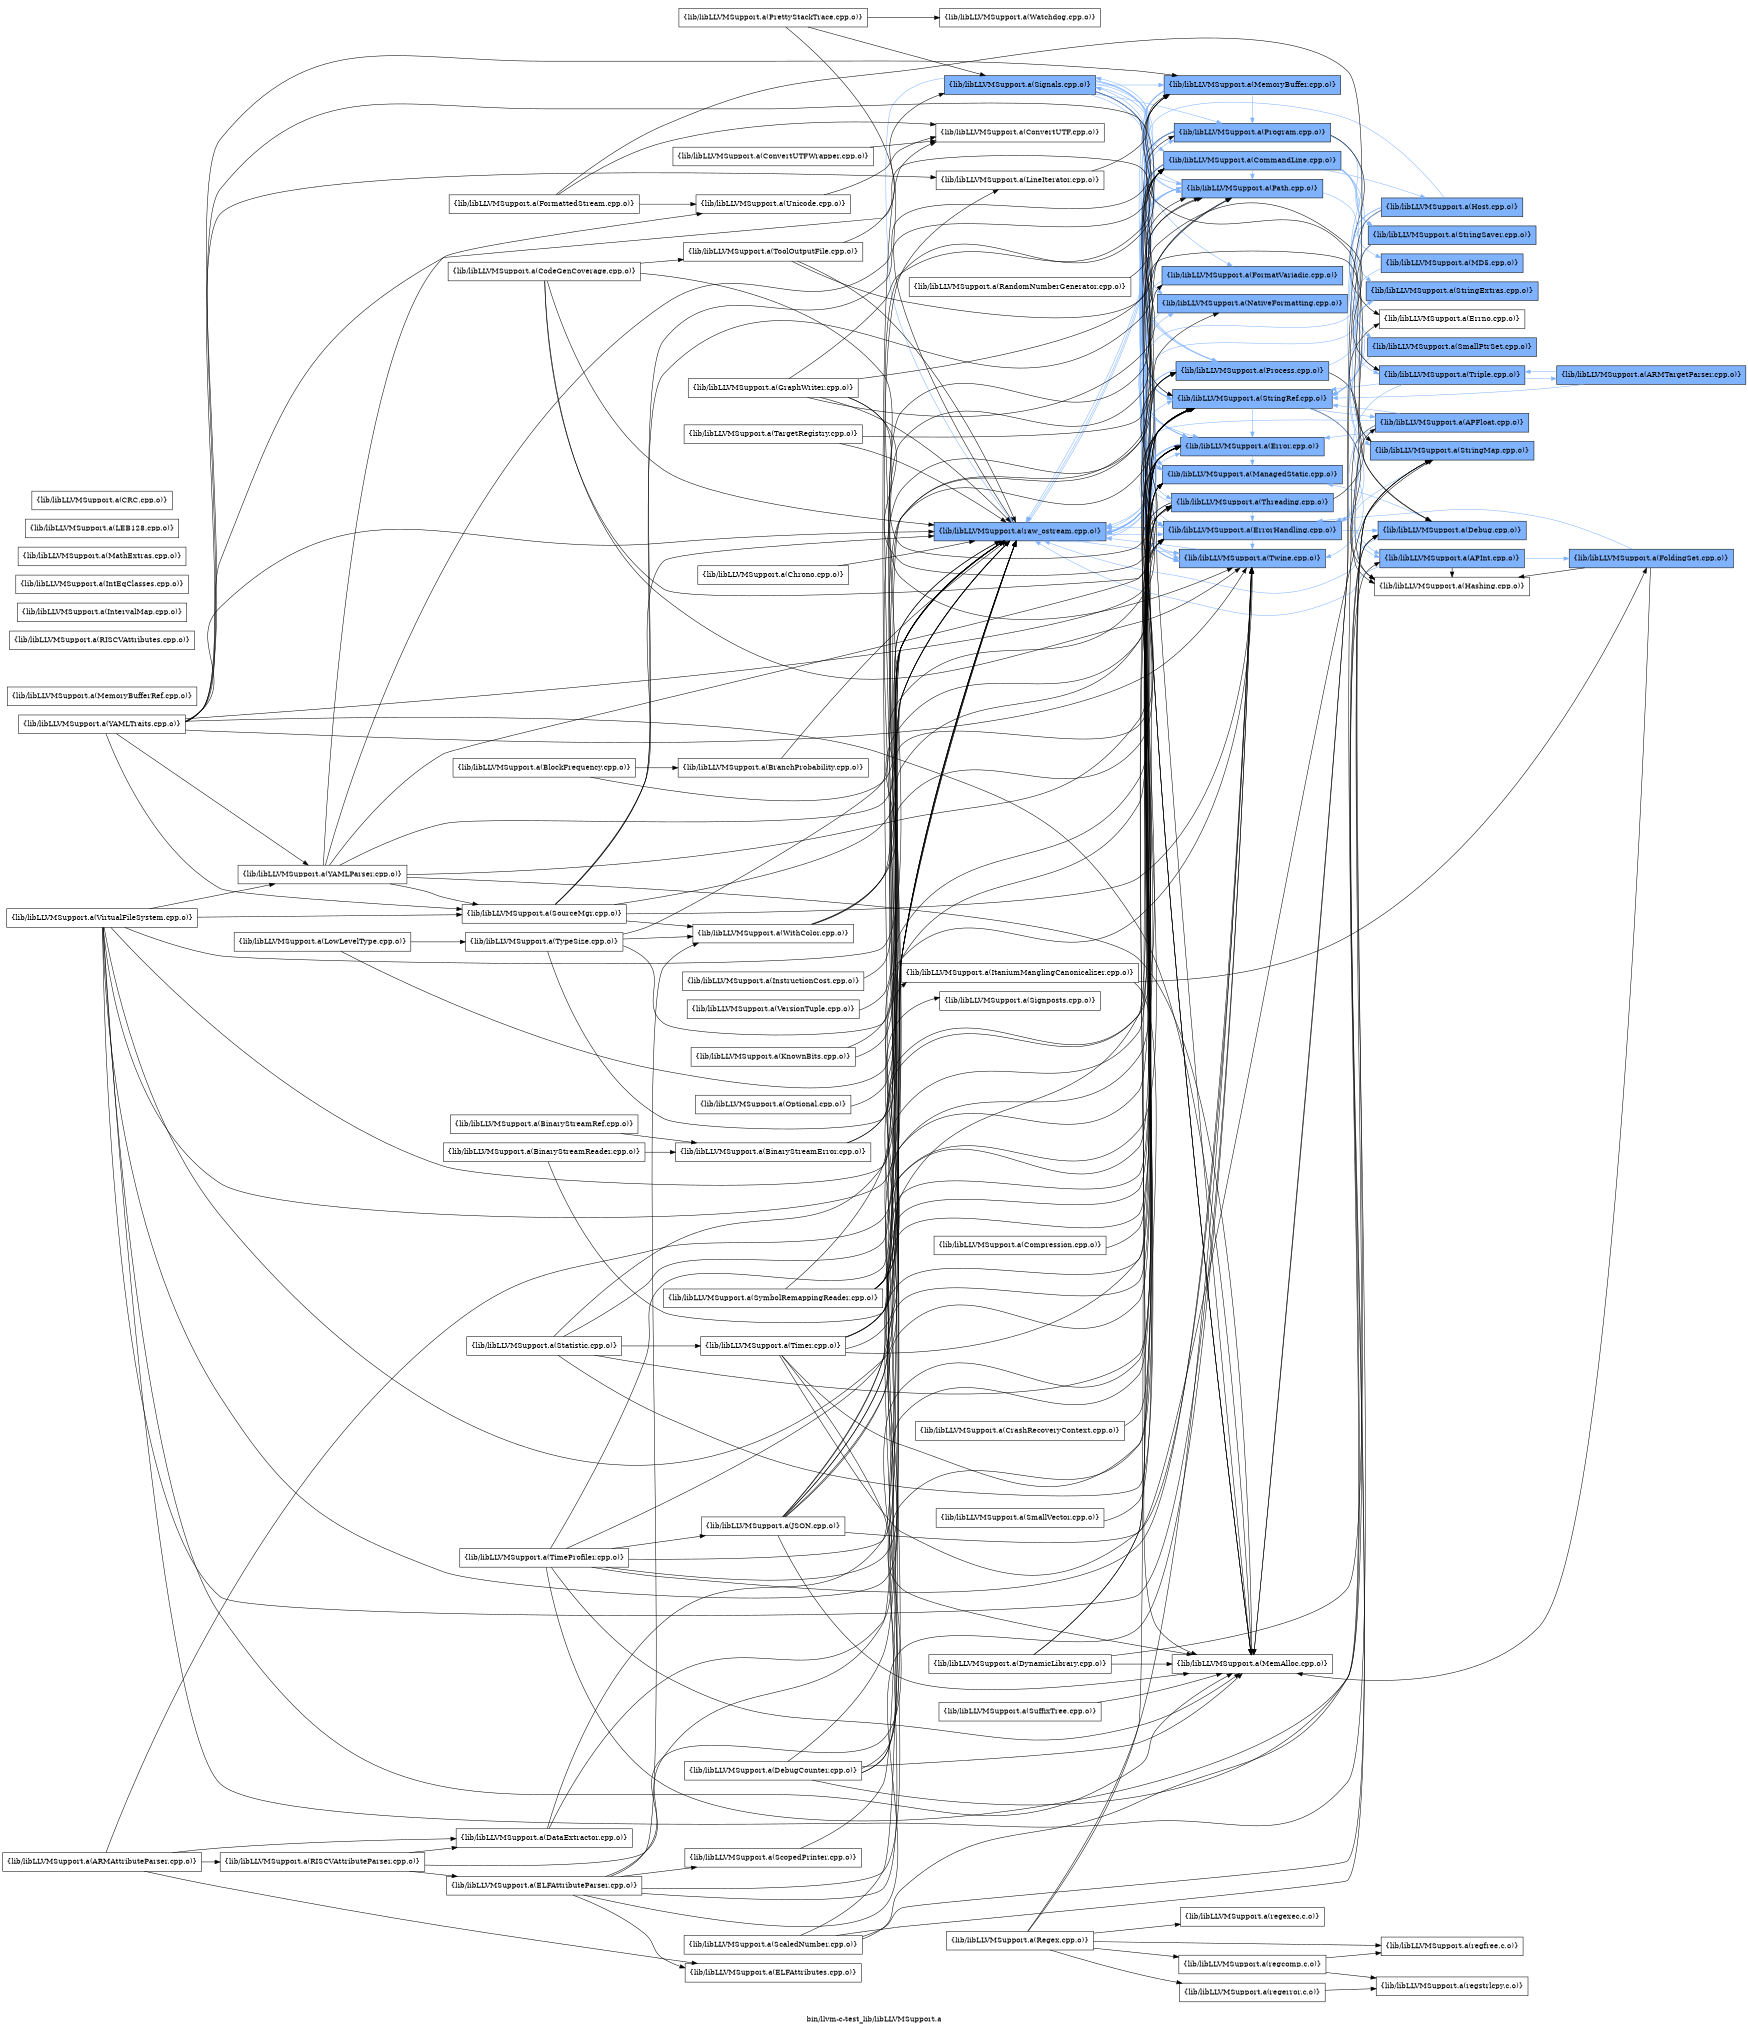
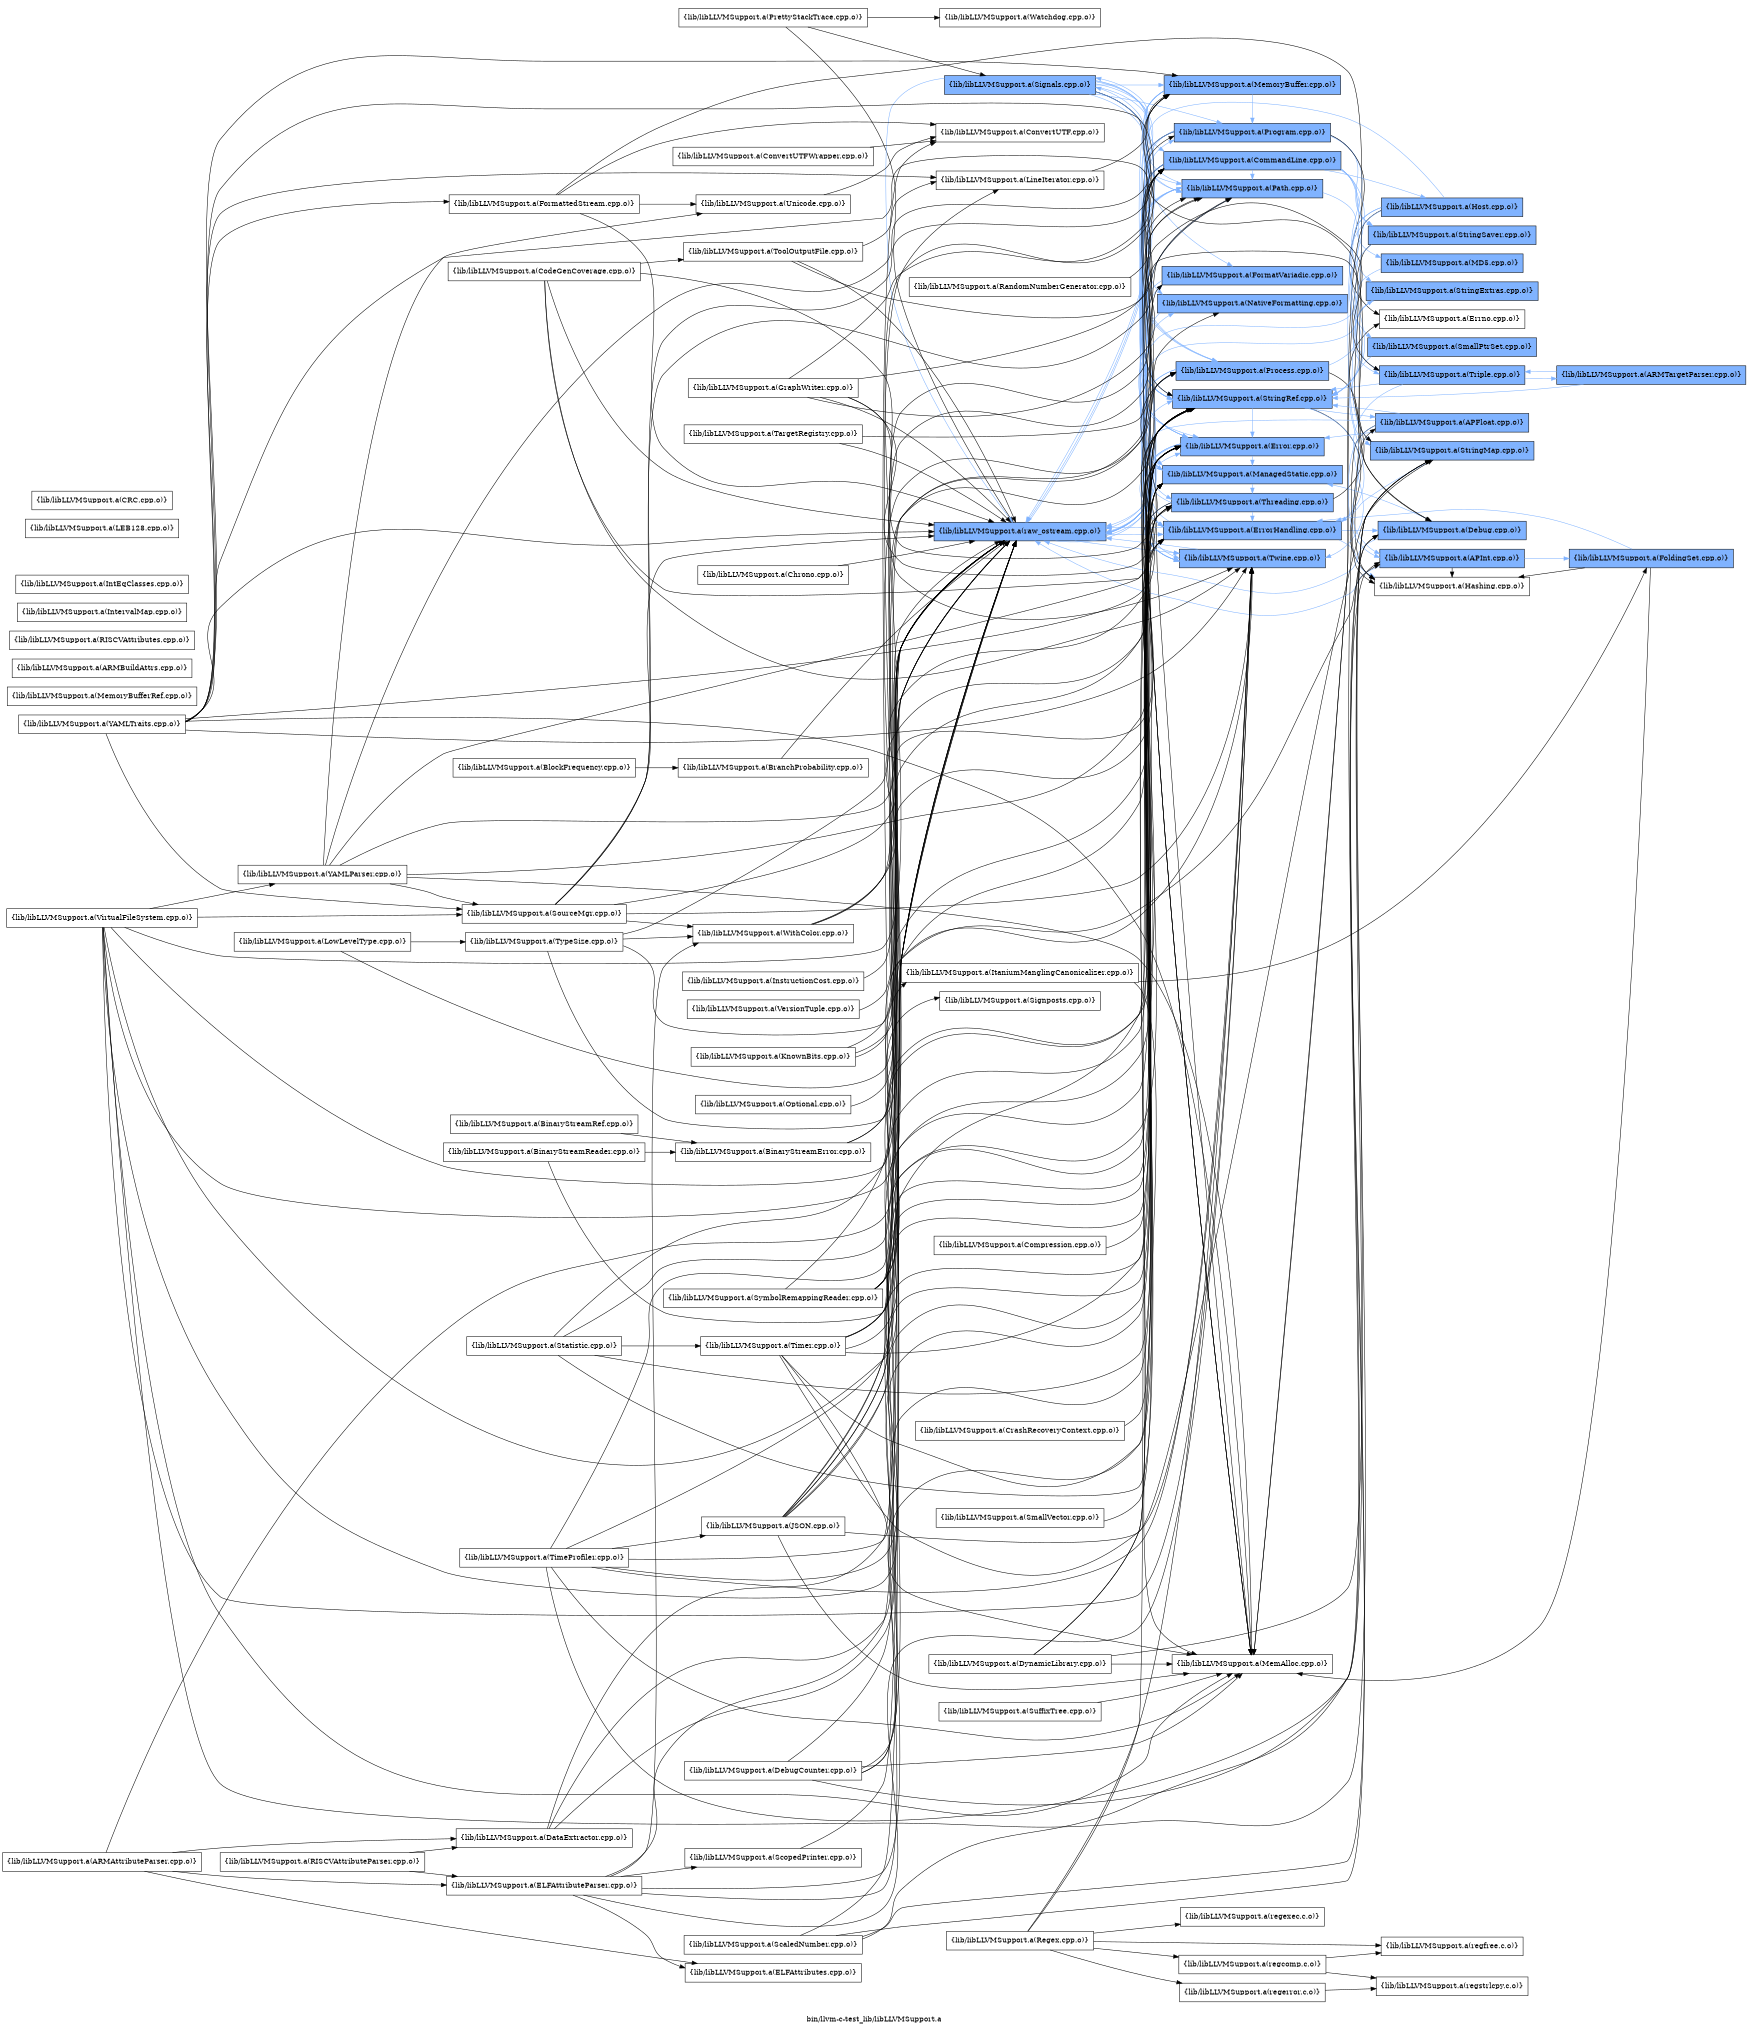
(890, 150) -> (900, 198)
none -> (1252, 486)
(1252, 542) -> (1356, 556)
(102, 556) -> none
none -> (102, 668)
(865, 791) -> (690, 470)
(210, 798) -> (213, 262)
none -> (1194, 868)
(1029, 1377) -> (1121, 1331)
(208, 1862) -> (307, 1881)
